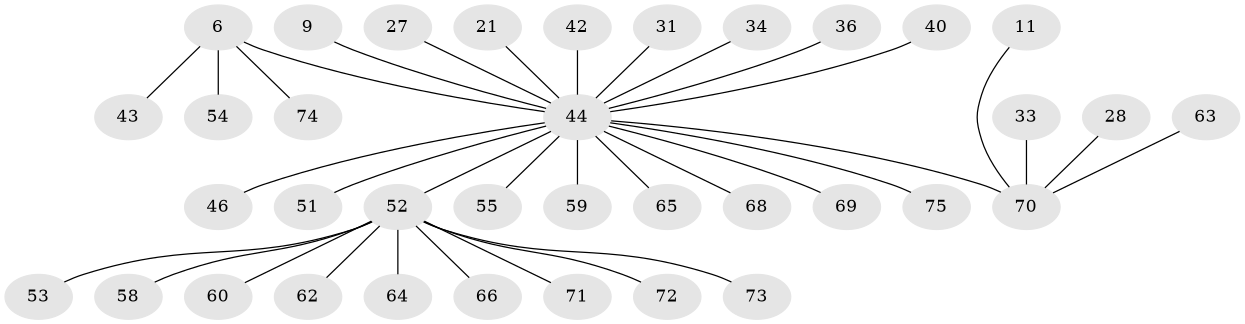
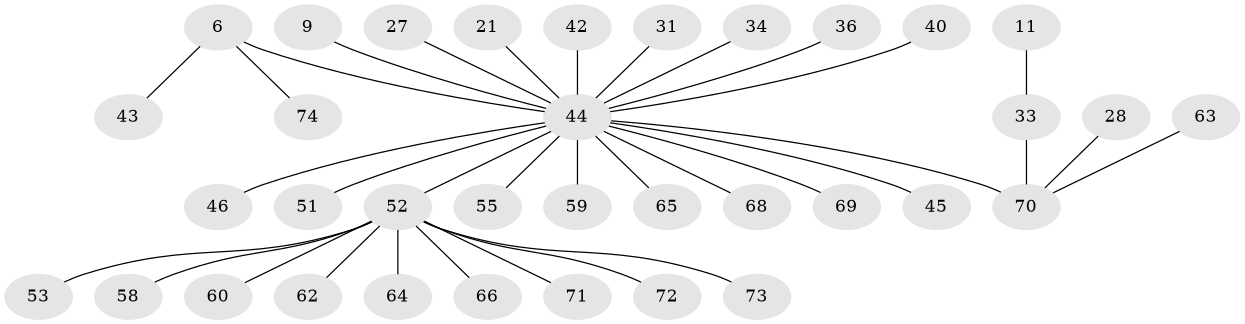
(218, 117) -> none
(977, 117) -> (1026, 72)
(937, 207) -> (937, 207)
